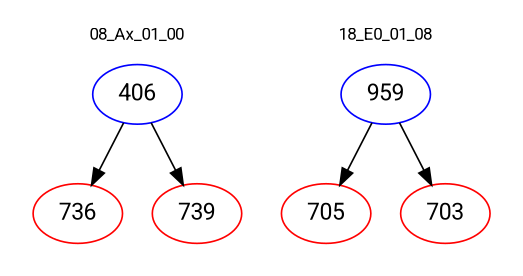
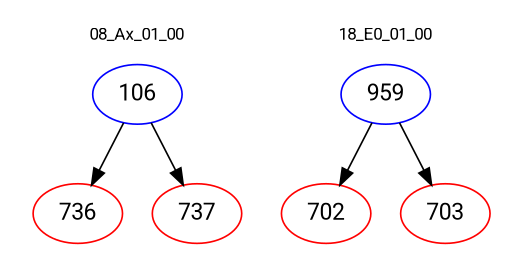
(386, 36) -> (386, 36)
(137, 94) -> (137, 94)
(197, 214) -> (197, 214)
(326, 214) -> (326, 214)
